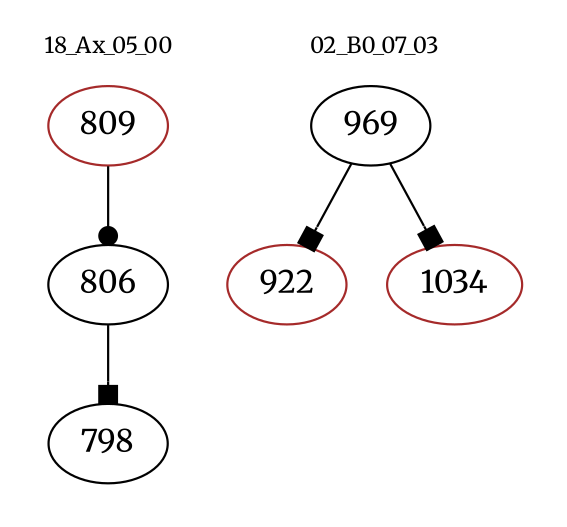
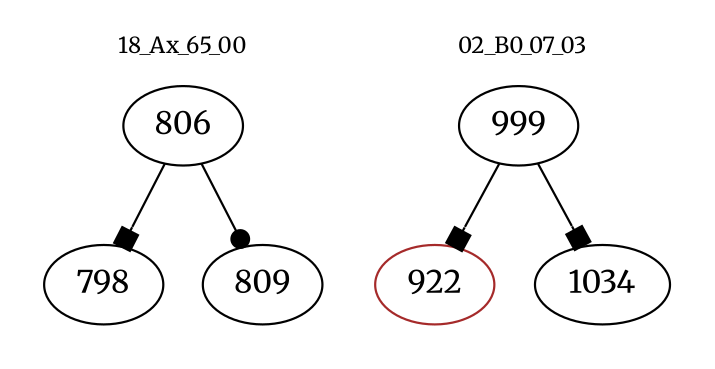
(109, 47) -> (183, 47)
(108, 126) -> (263, 285)
(371, 126) -> (519, 126)
(108, 197) -> (219, 197)
(455, 285) -> (602, 285)
